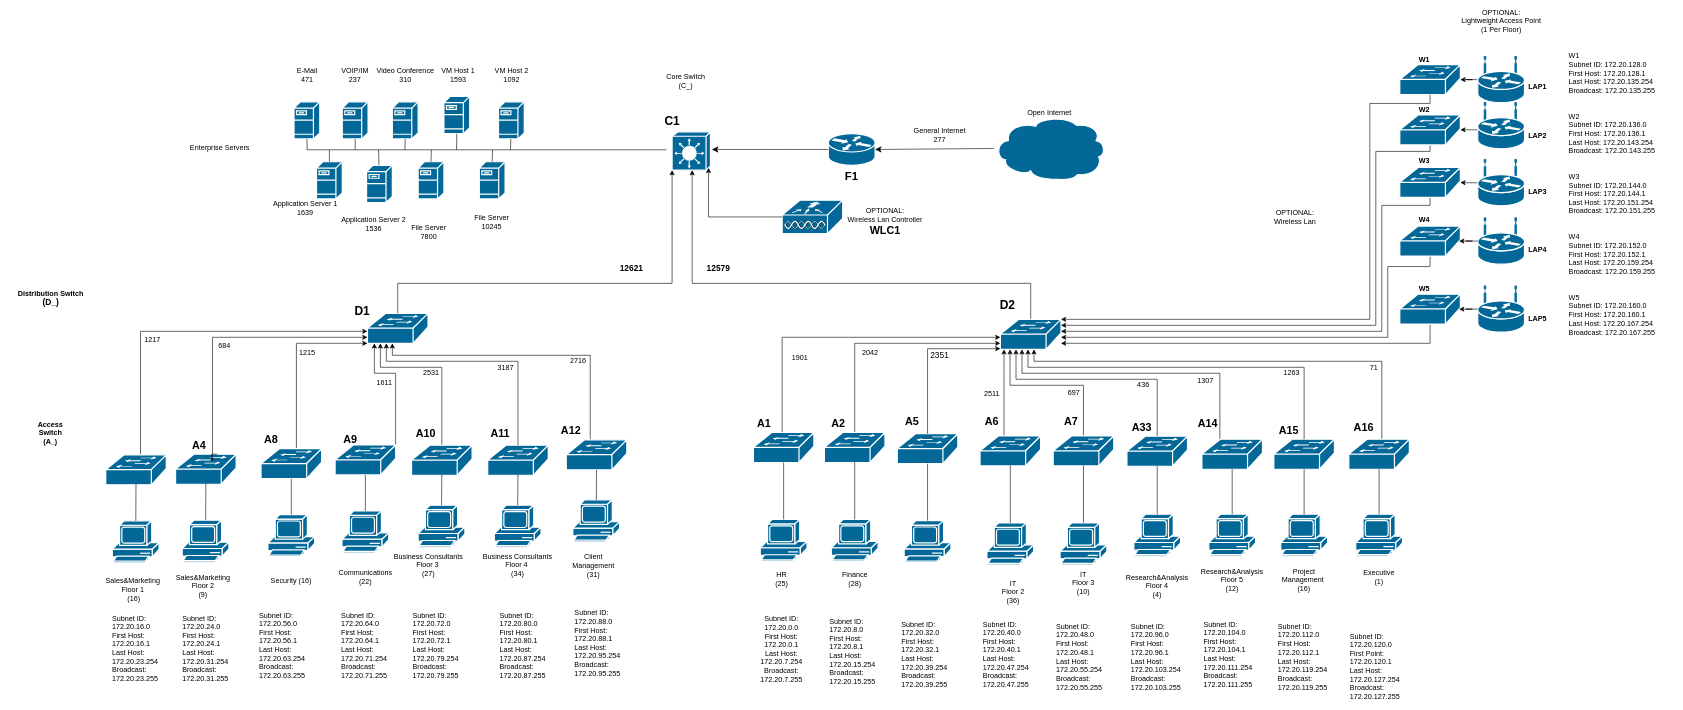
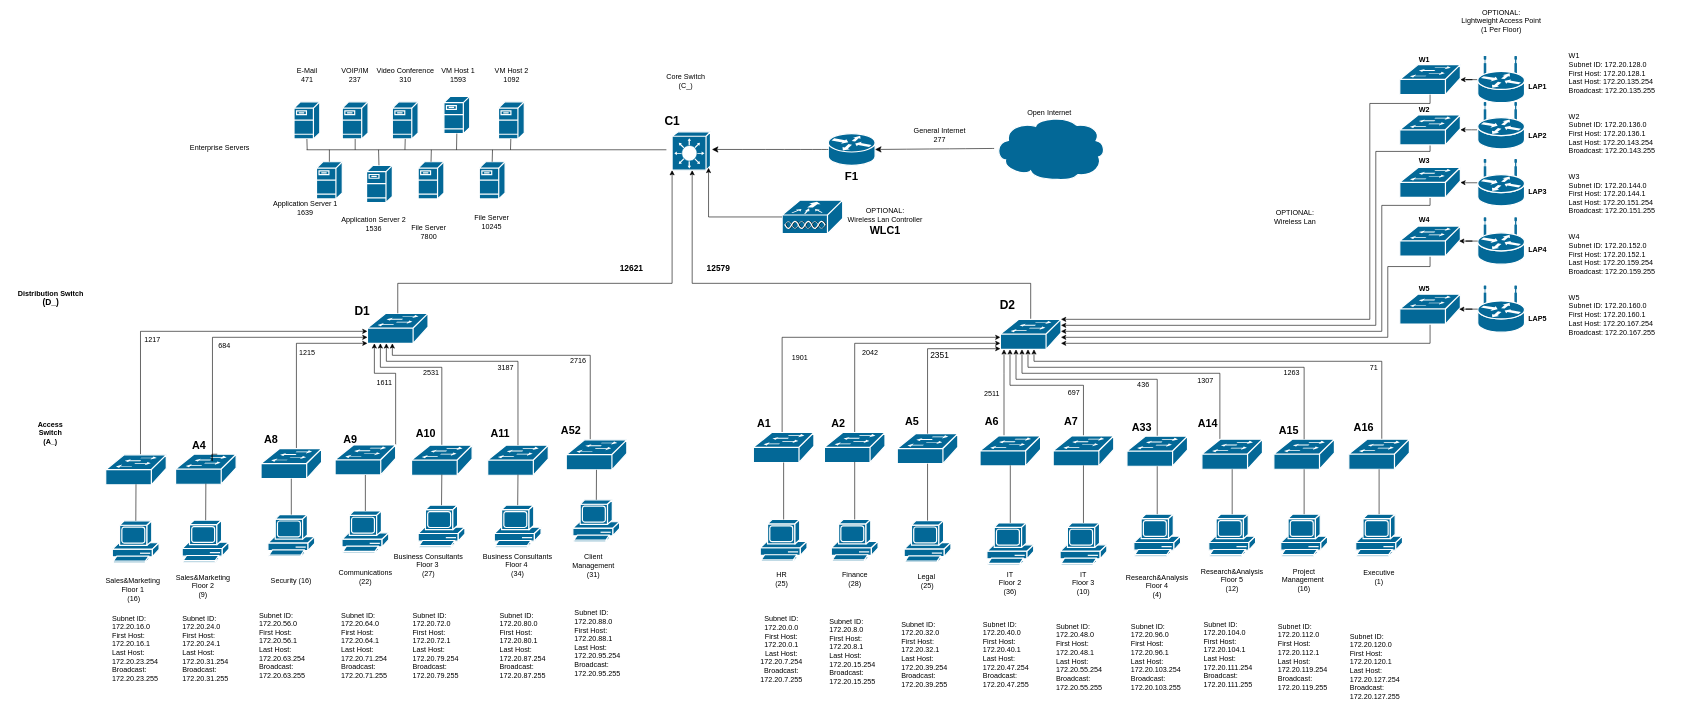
(571, 431) -> (571, 431)
none -> (928, 581)
(1013, 592) -> (1010, 583)
(1377, 667) -> (1377, 667)
